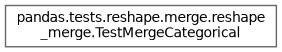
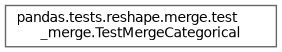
(141, 26) -> (141, 26)
